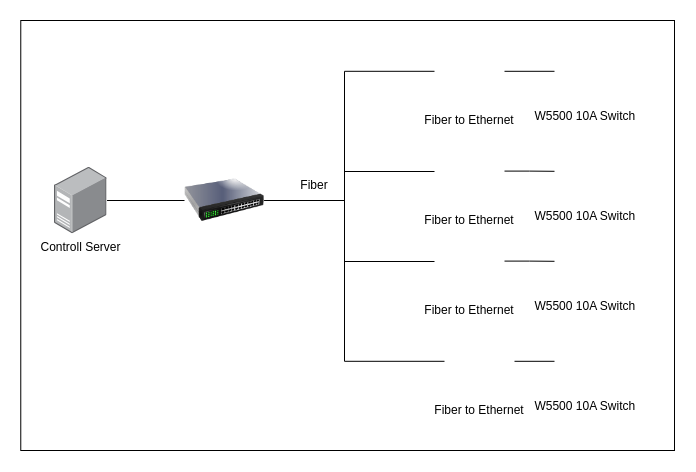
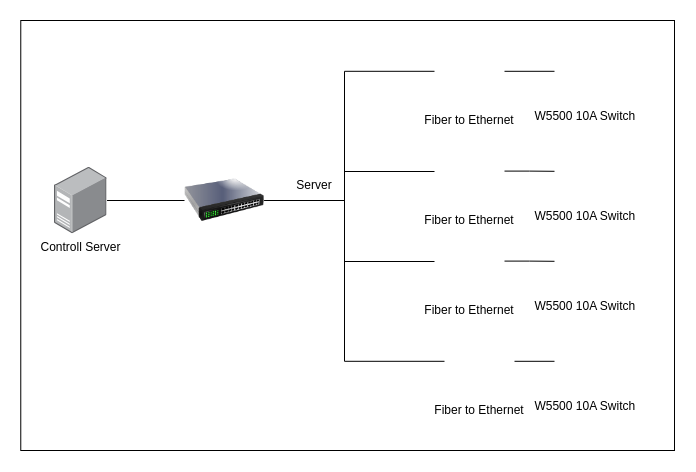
(315, 186) -> (315, 186)
